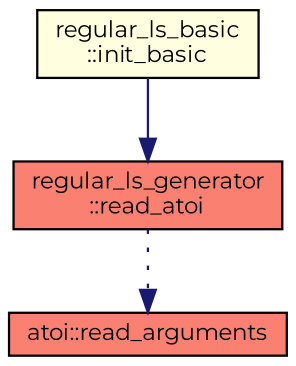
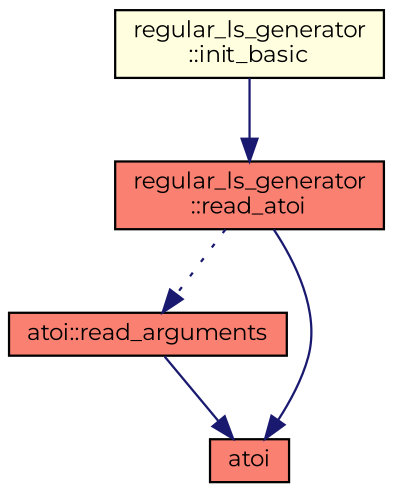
(148, 44) -> (250, 44)
none -> (250, 461)
